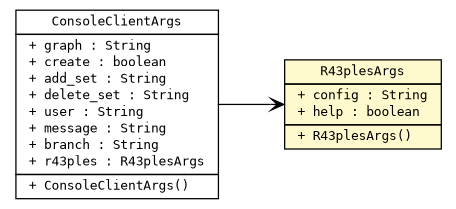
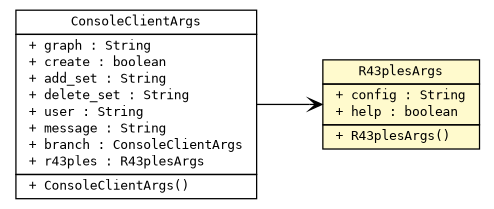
(94, 145) -> (136, 145)
